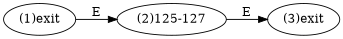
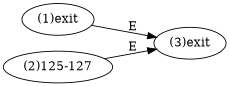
(92, 19) -> (120, 31)
